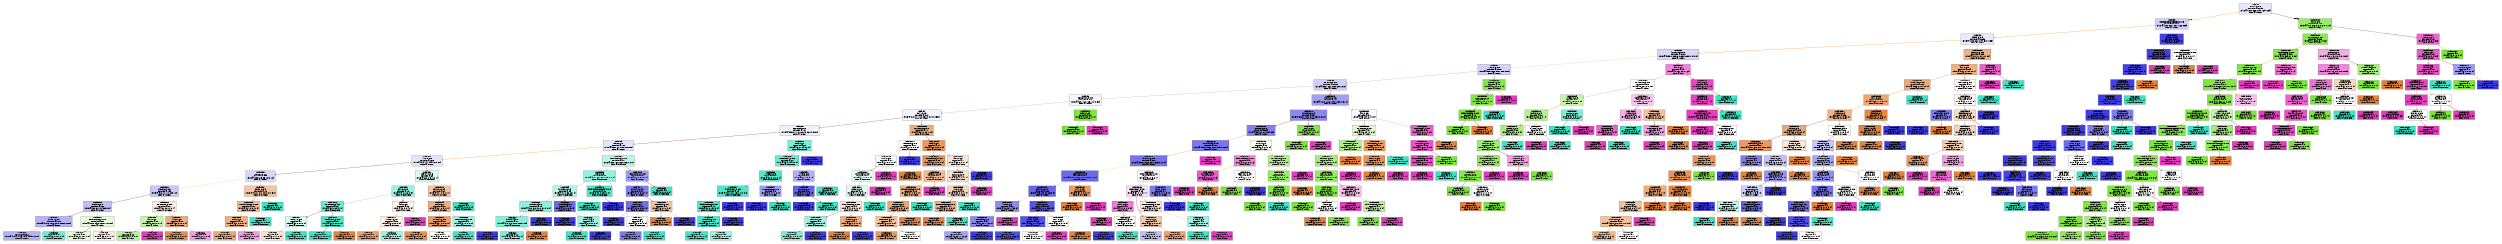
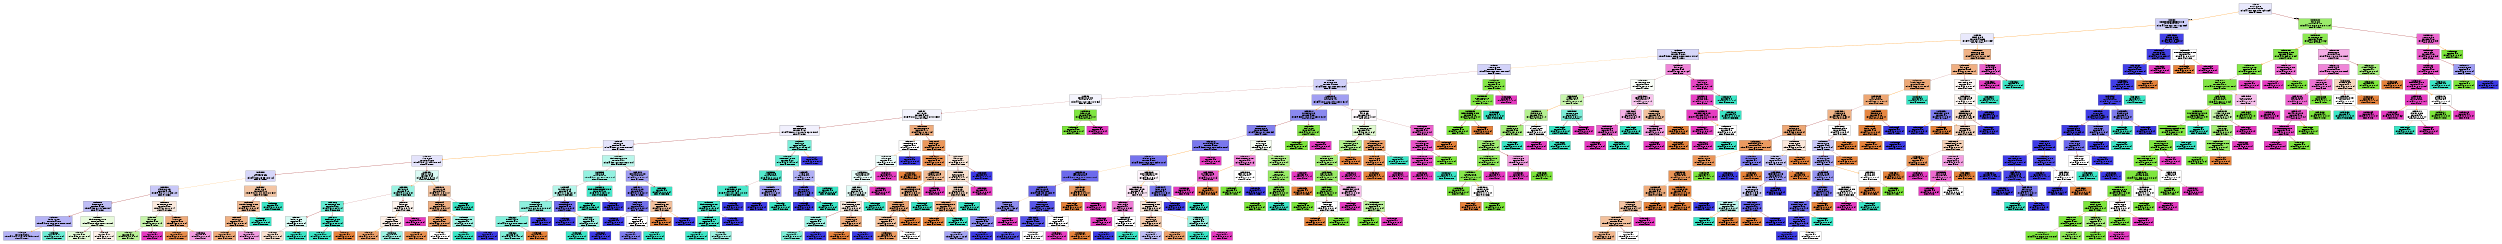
(1137, 207) -> (1151, 214)
